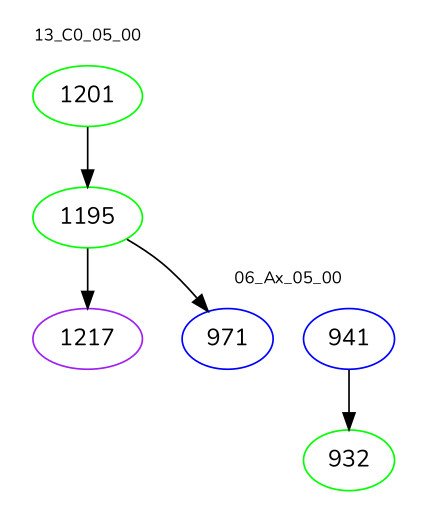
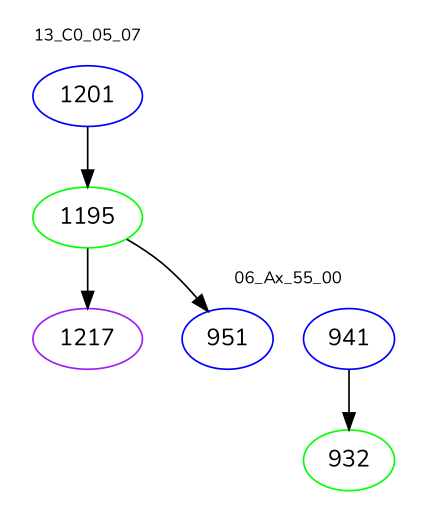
(88, 36) -> (88, 36)
(88, 96) -> (88, 96)
(288, 279) -> (288, 279)
(228, 339) -> (228, 339)
